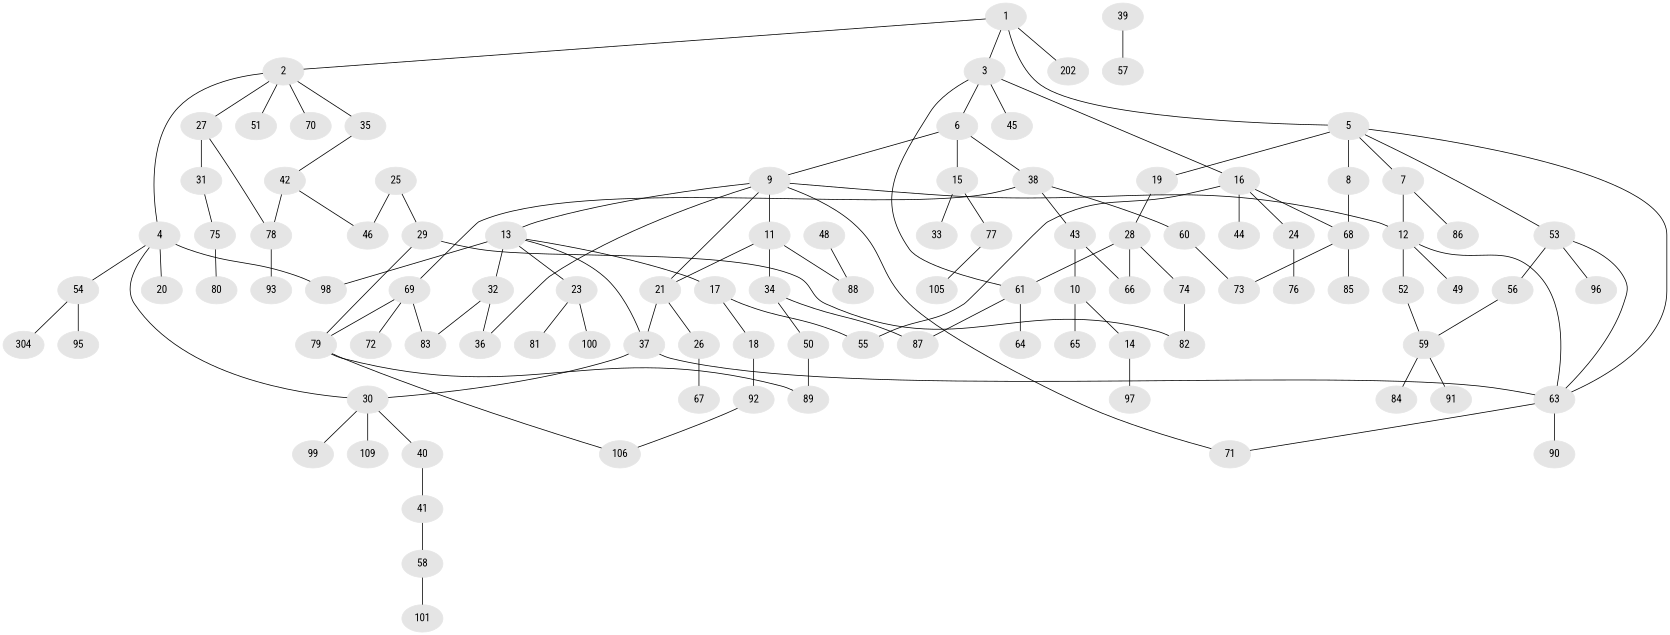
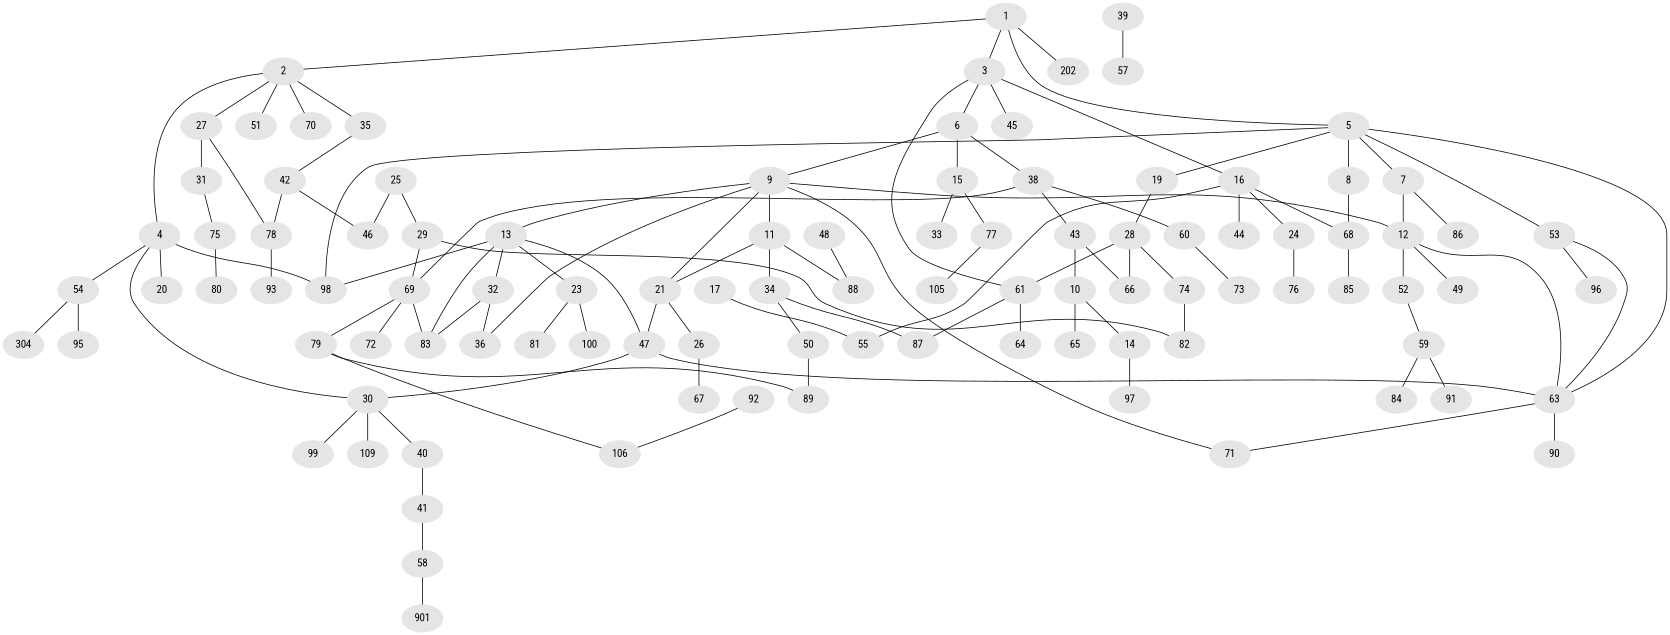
none -> (787, 145)
(1300, 260) -> none
(635, 261) -> (459, 286)
(369, 290) -> (417, 257)
(1513, 290) -> none
(644, 345) -> (644, 345)
(754, 345) -> none
(422, 618) -> (422, 618)
